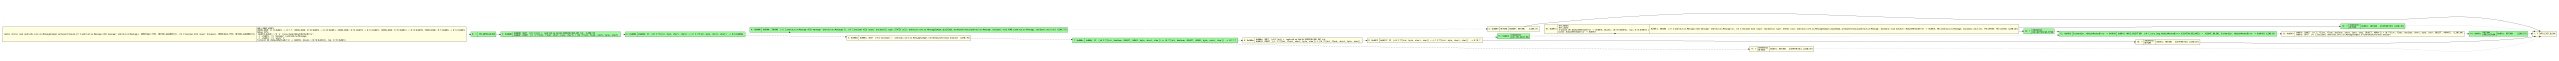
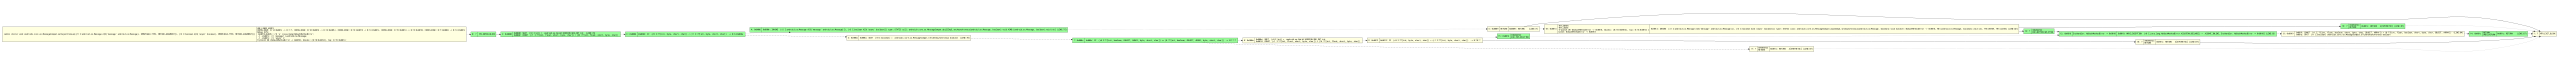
(1572, 35) -> (1541, 29)
